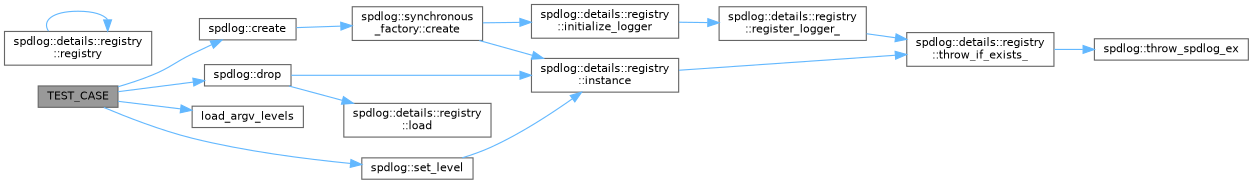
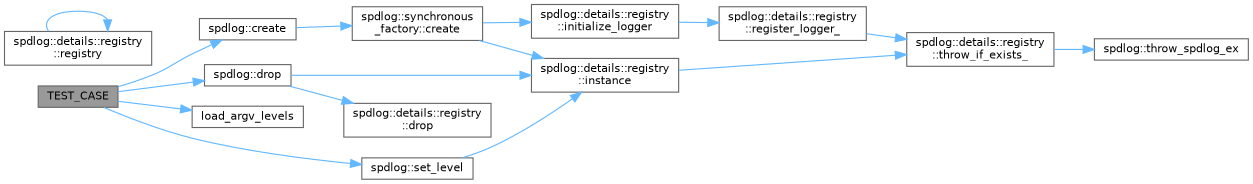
(417, 120) -> (417, 120)
